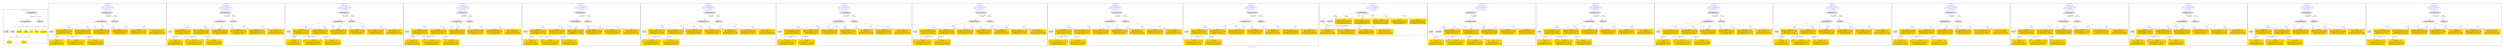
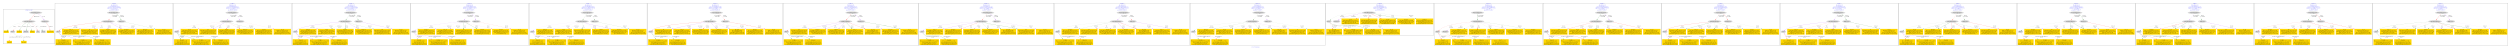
(6, 32) -> (6, 32)
none -> (19, 32)
(19, 32) -> (26, 32)
(31, 32) -> (38, 32)
(37, 32) -> (43, 32)
